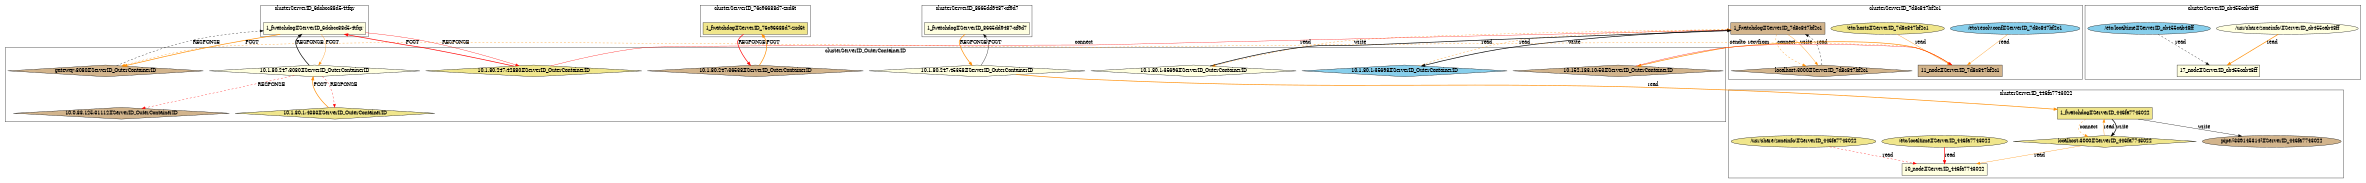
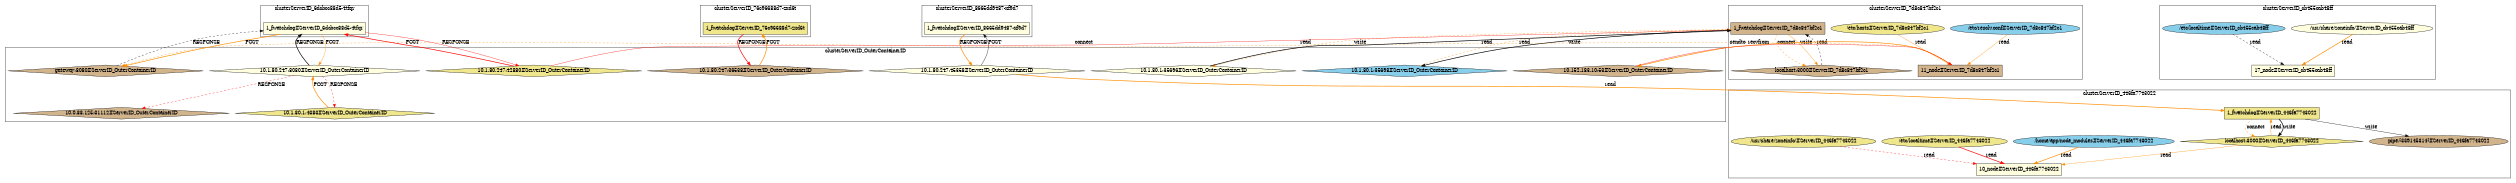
none -> (2094, 141)
